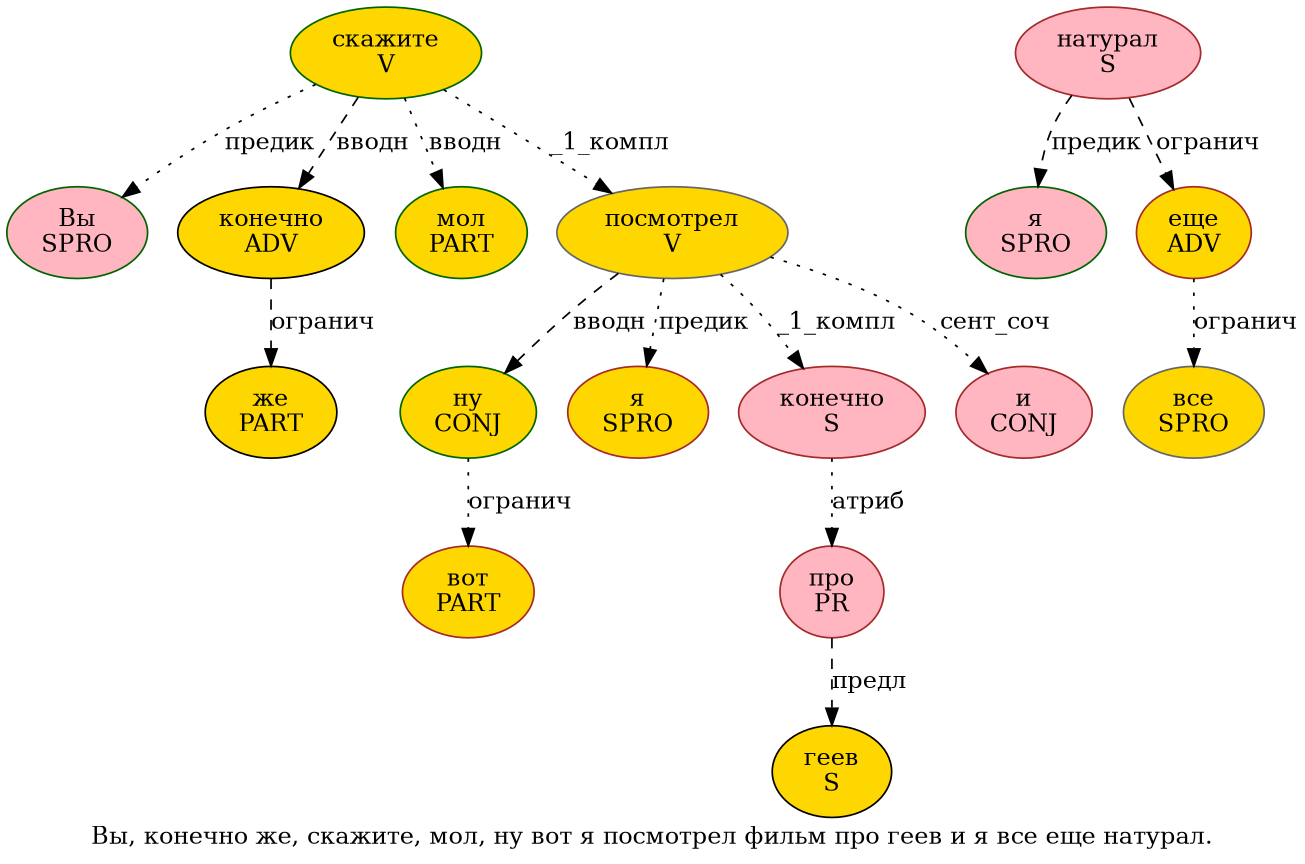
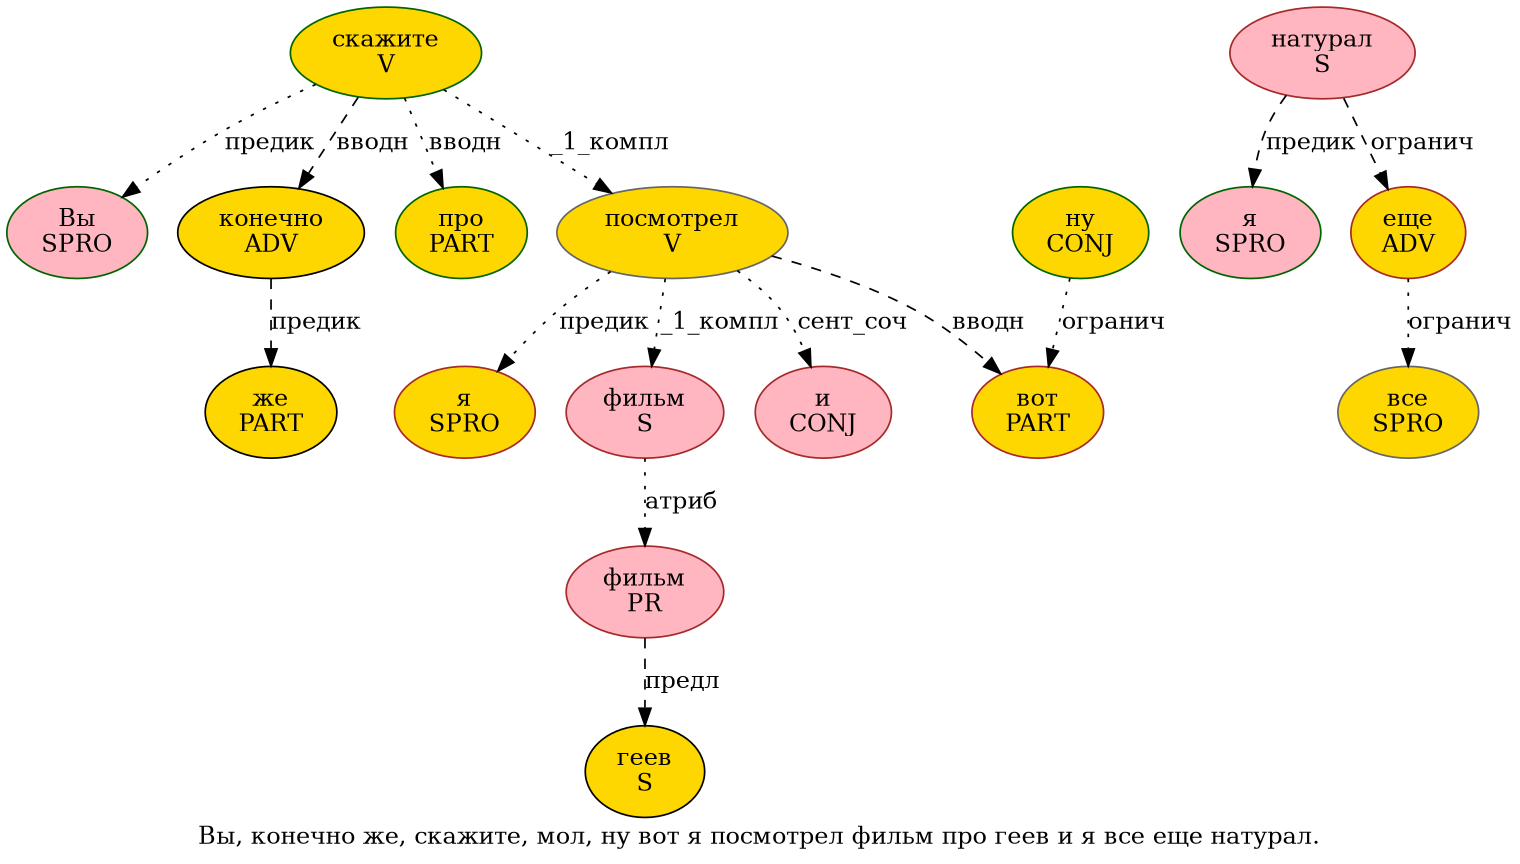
(461, 233) -> (461, 233)
(566, 315) -> (886, 296)
(323, 322) -> (316, 322)
(832, 412) -> (645, 412)
(832, 592) -> (645, 592)
